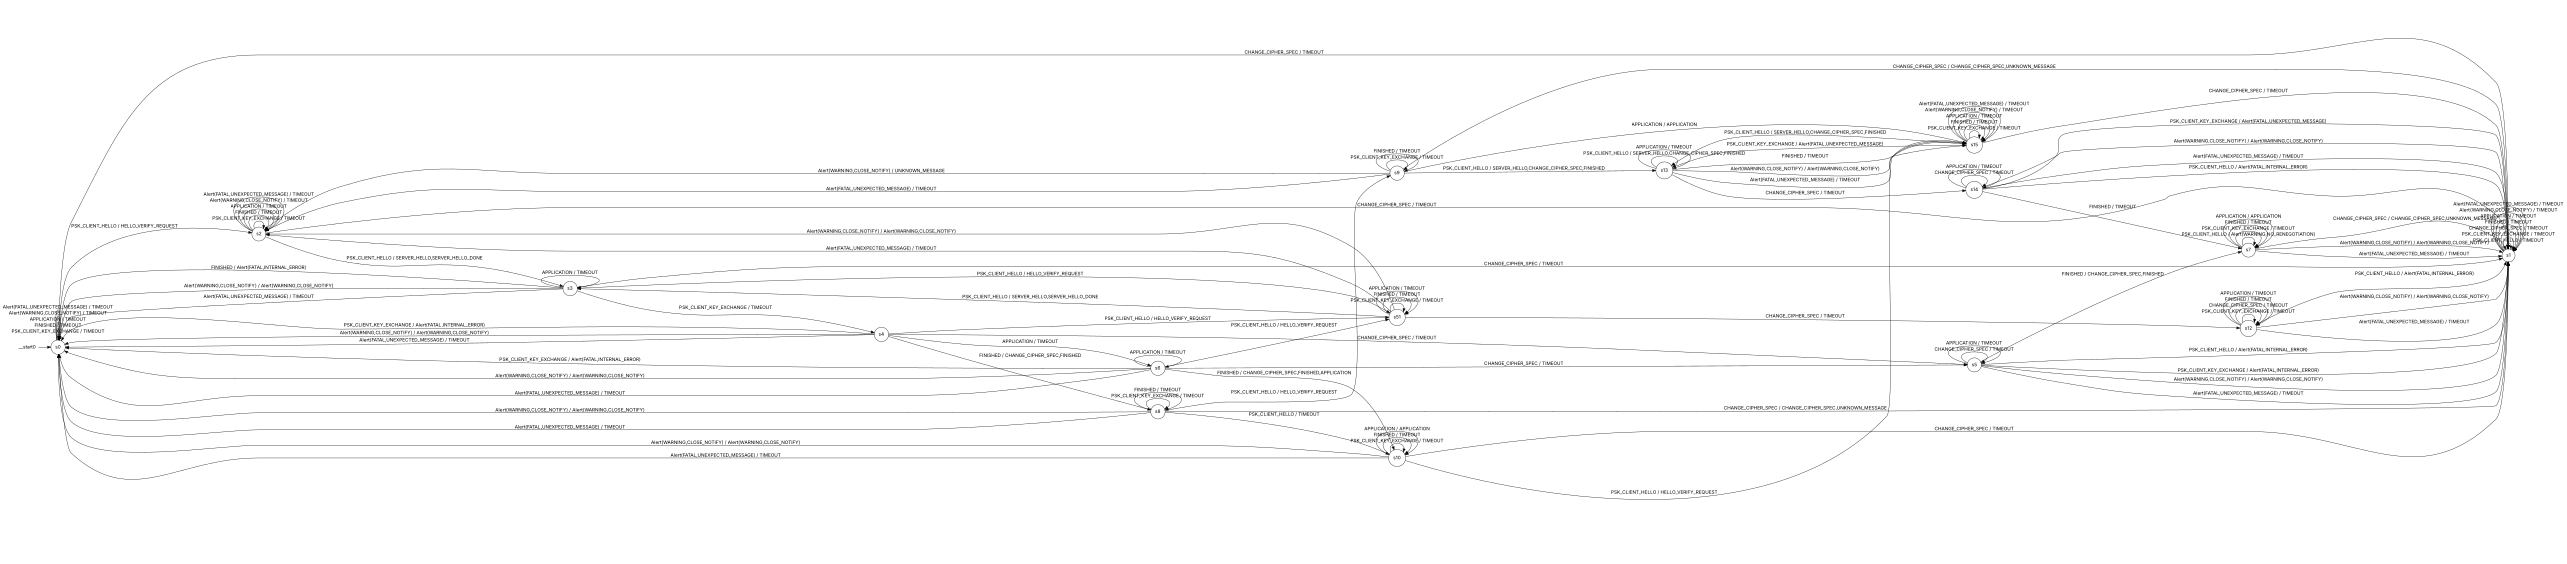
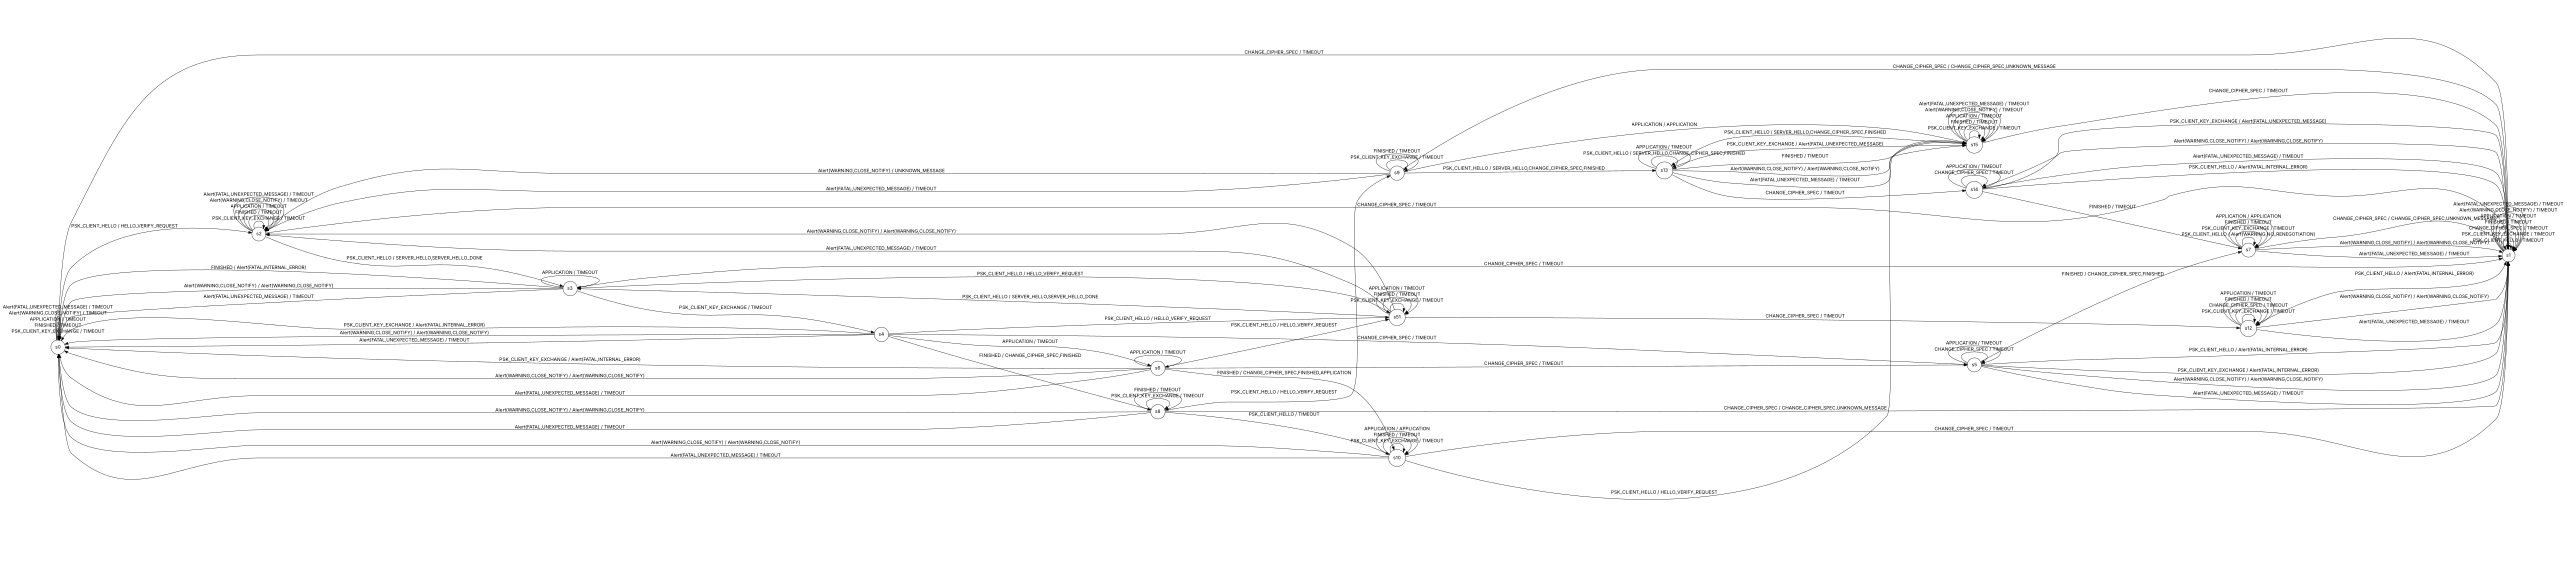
(27, 347) -> none
